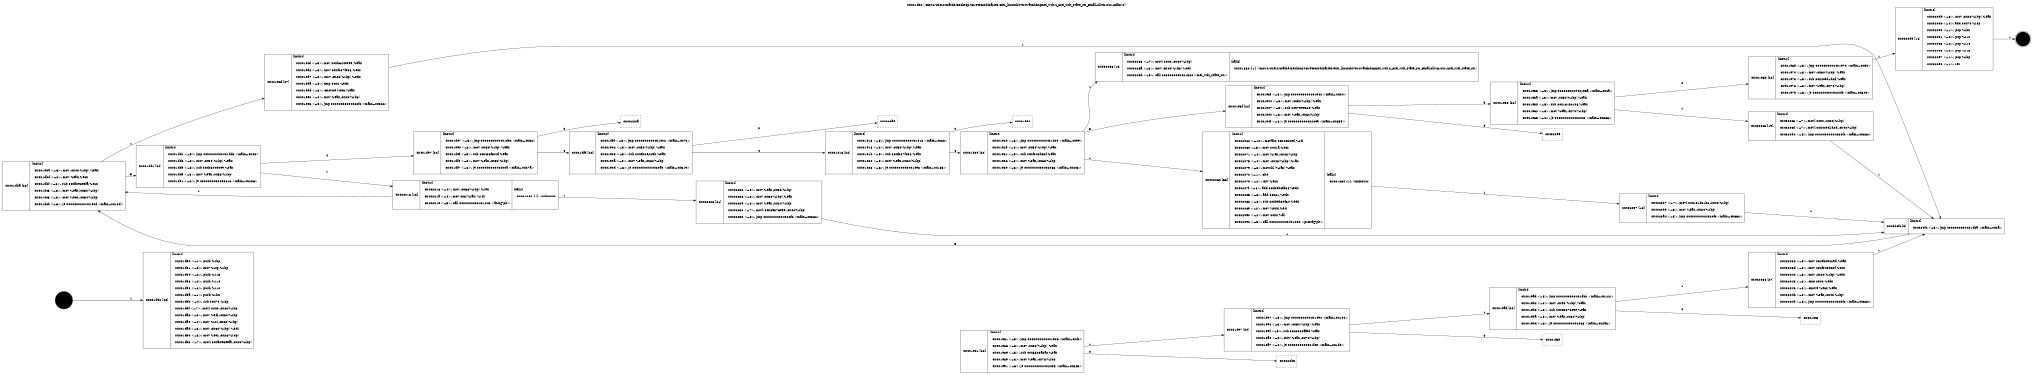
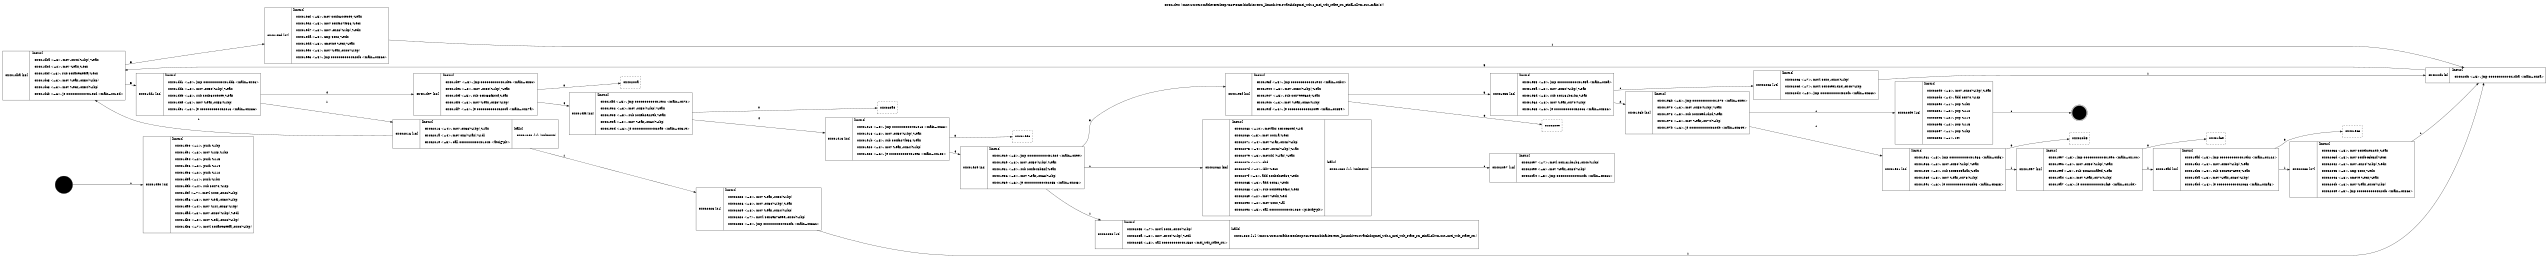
none -> (1815, 141)
(131, 144) -> (131, 62)
(1813, 217) -> none
